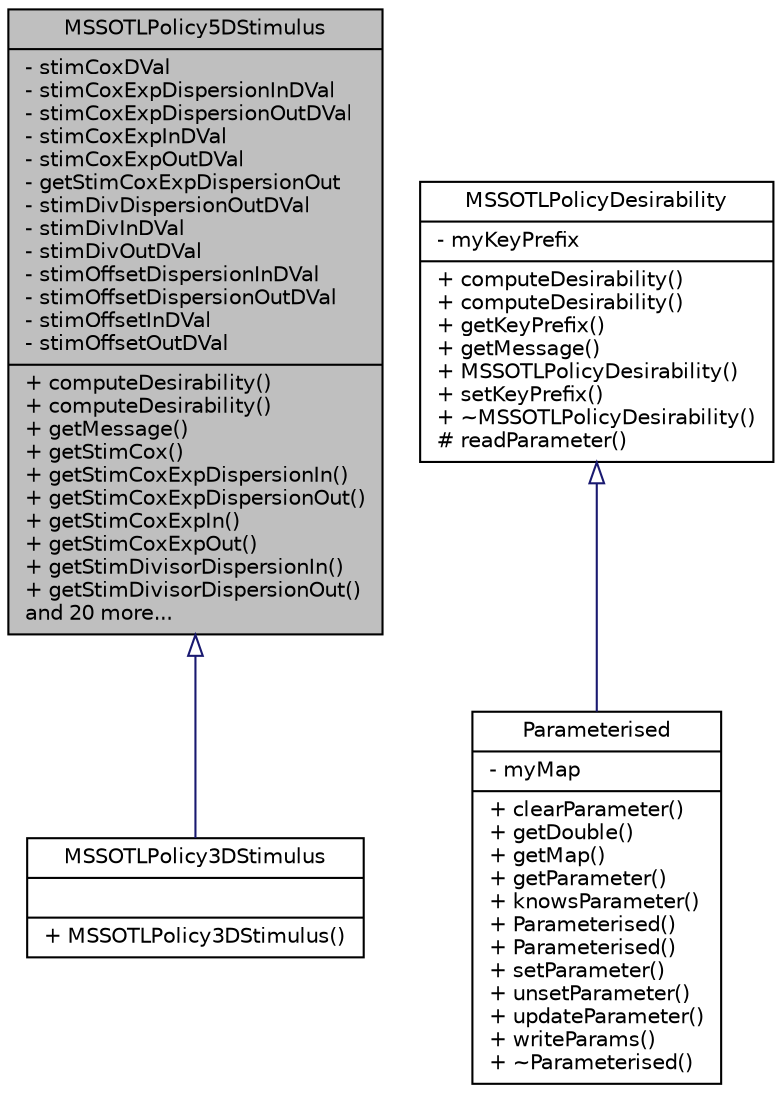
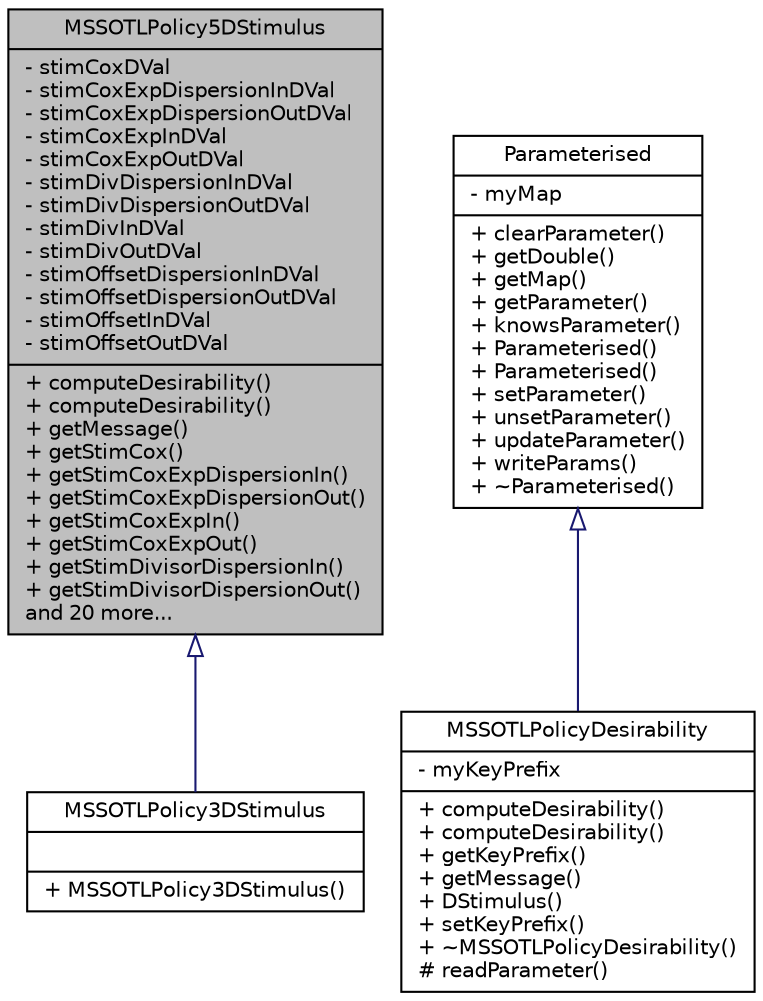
(183, 183) -> (160, 183)
(588, 372) -> (491, 902)
(597, 598) -> (578, 620)
